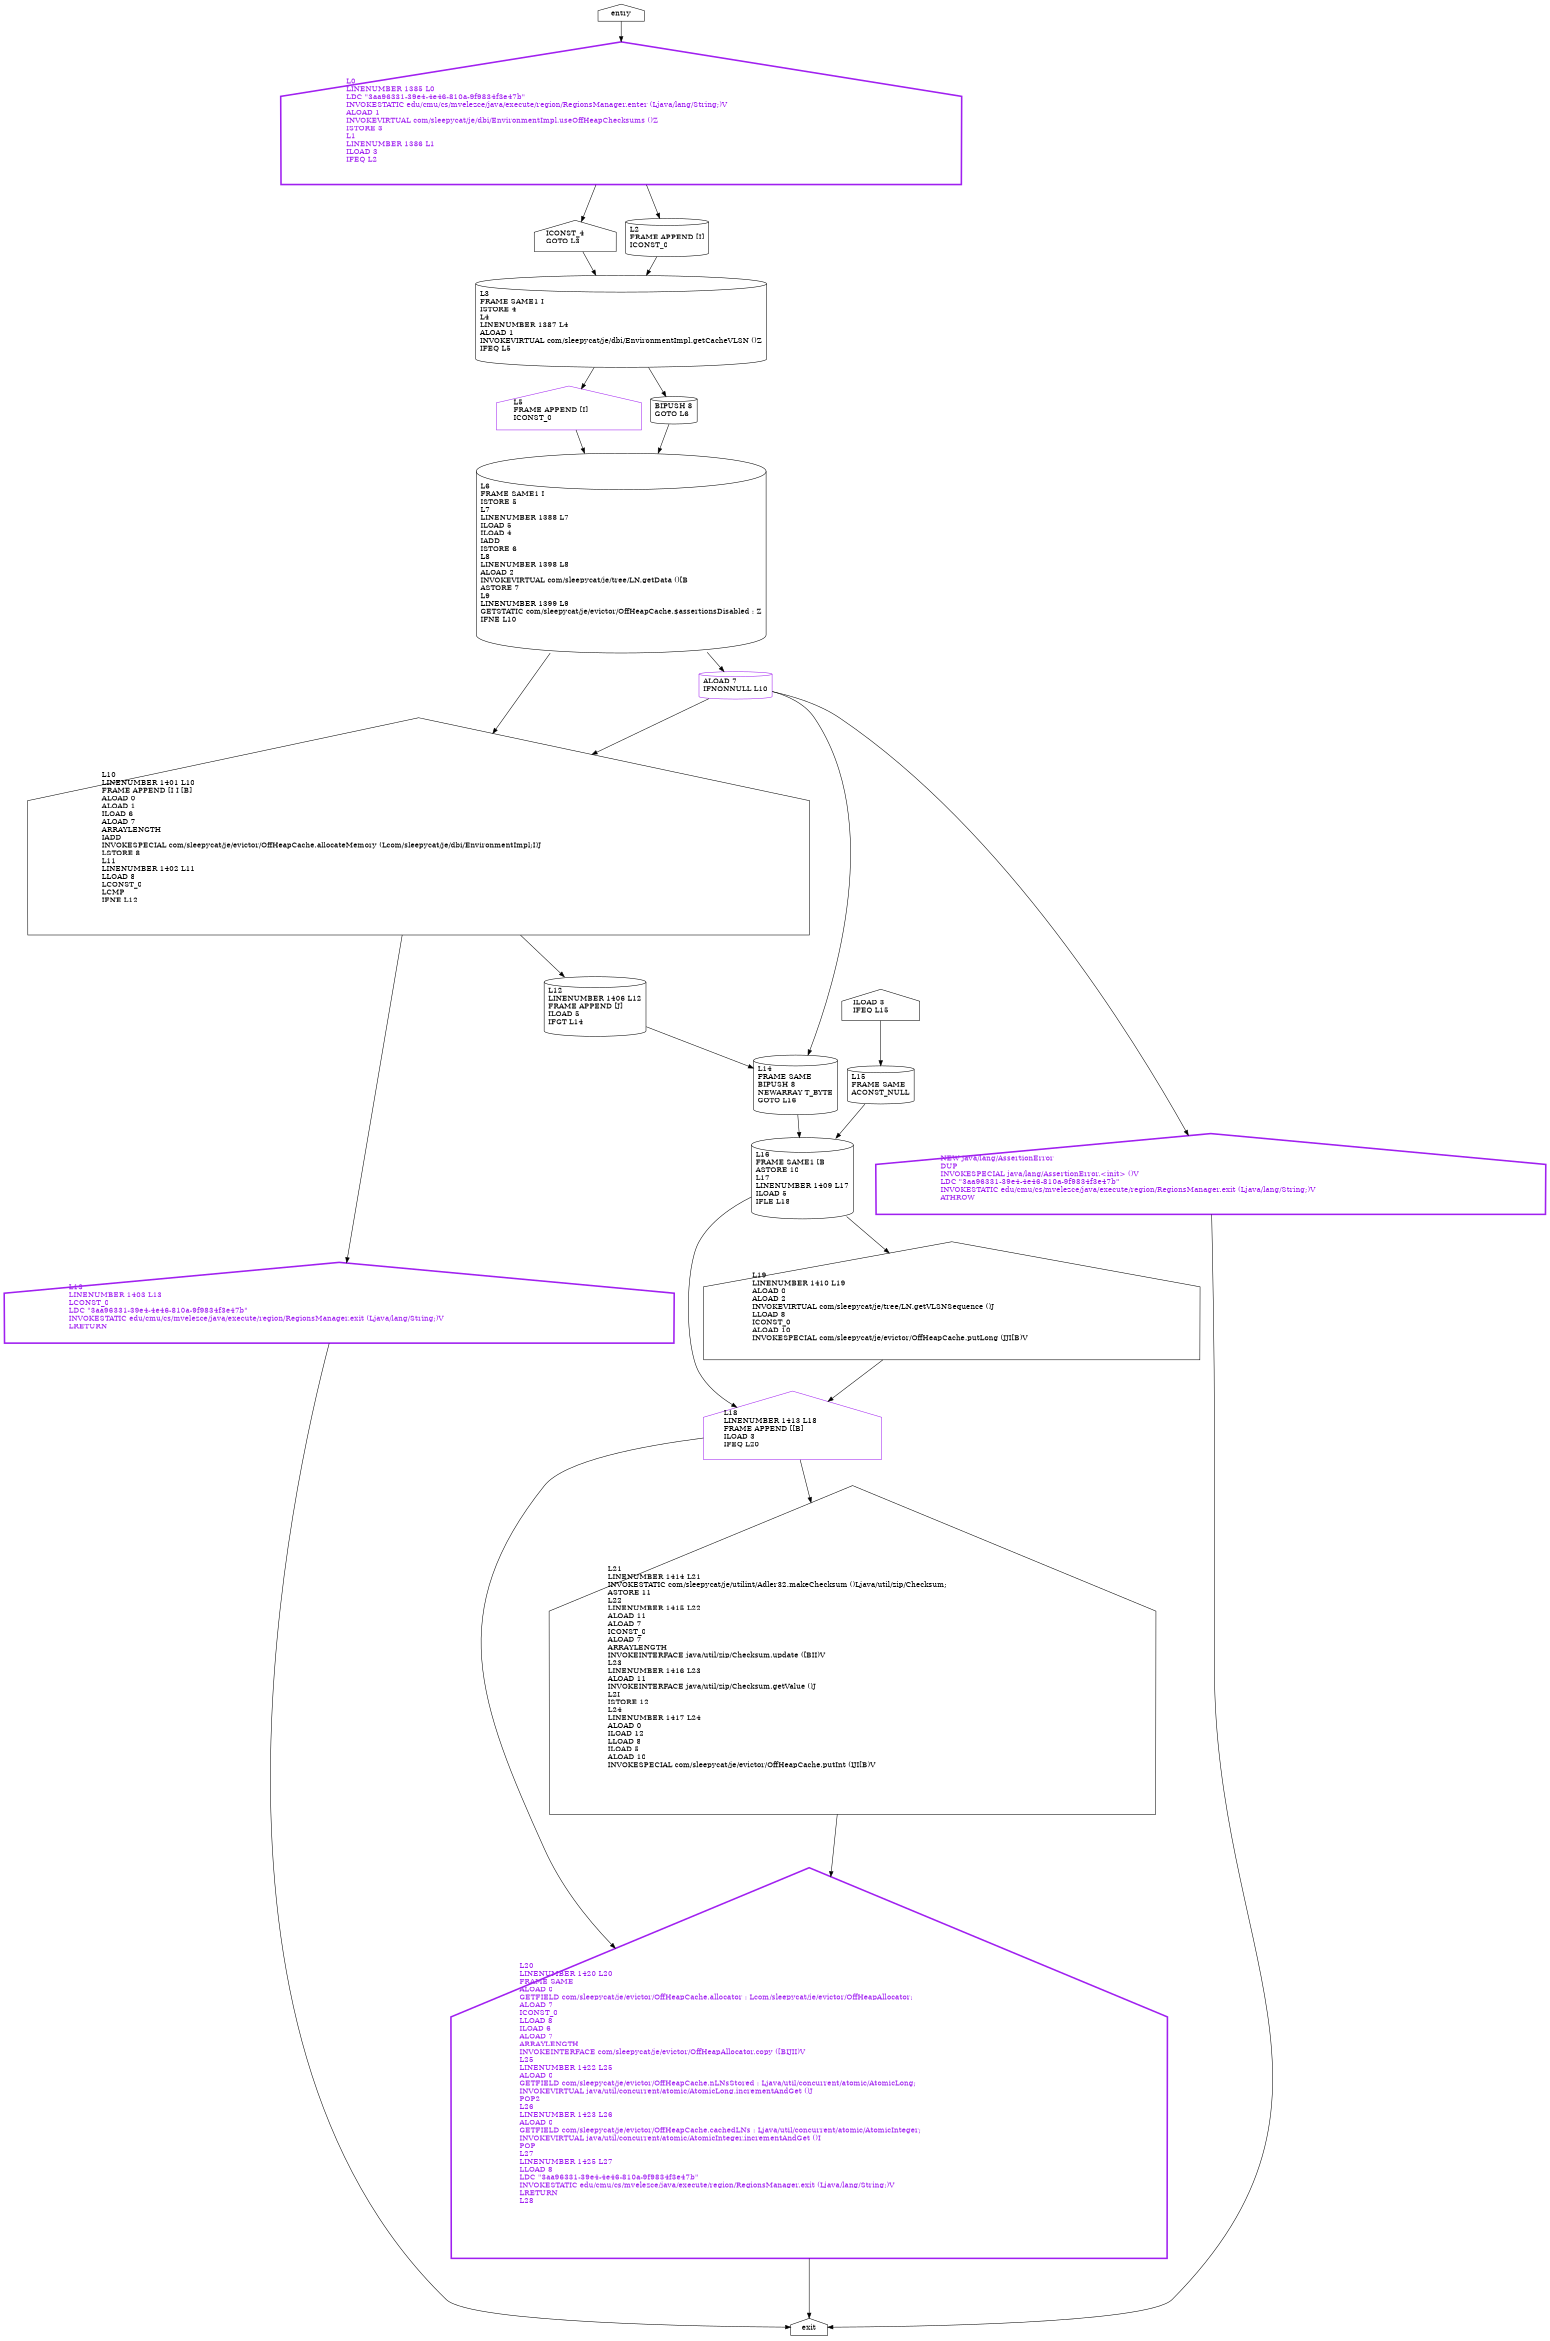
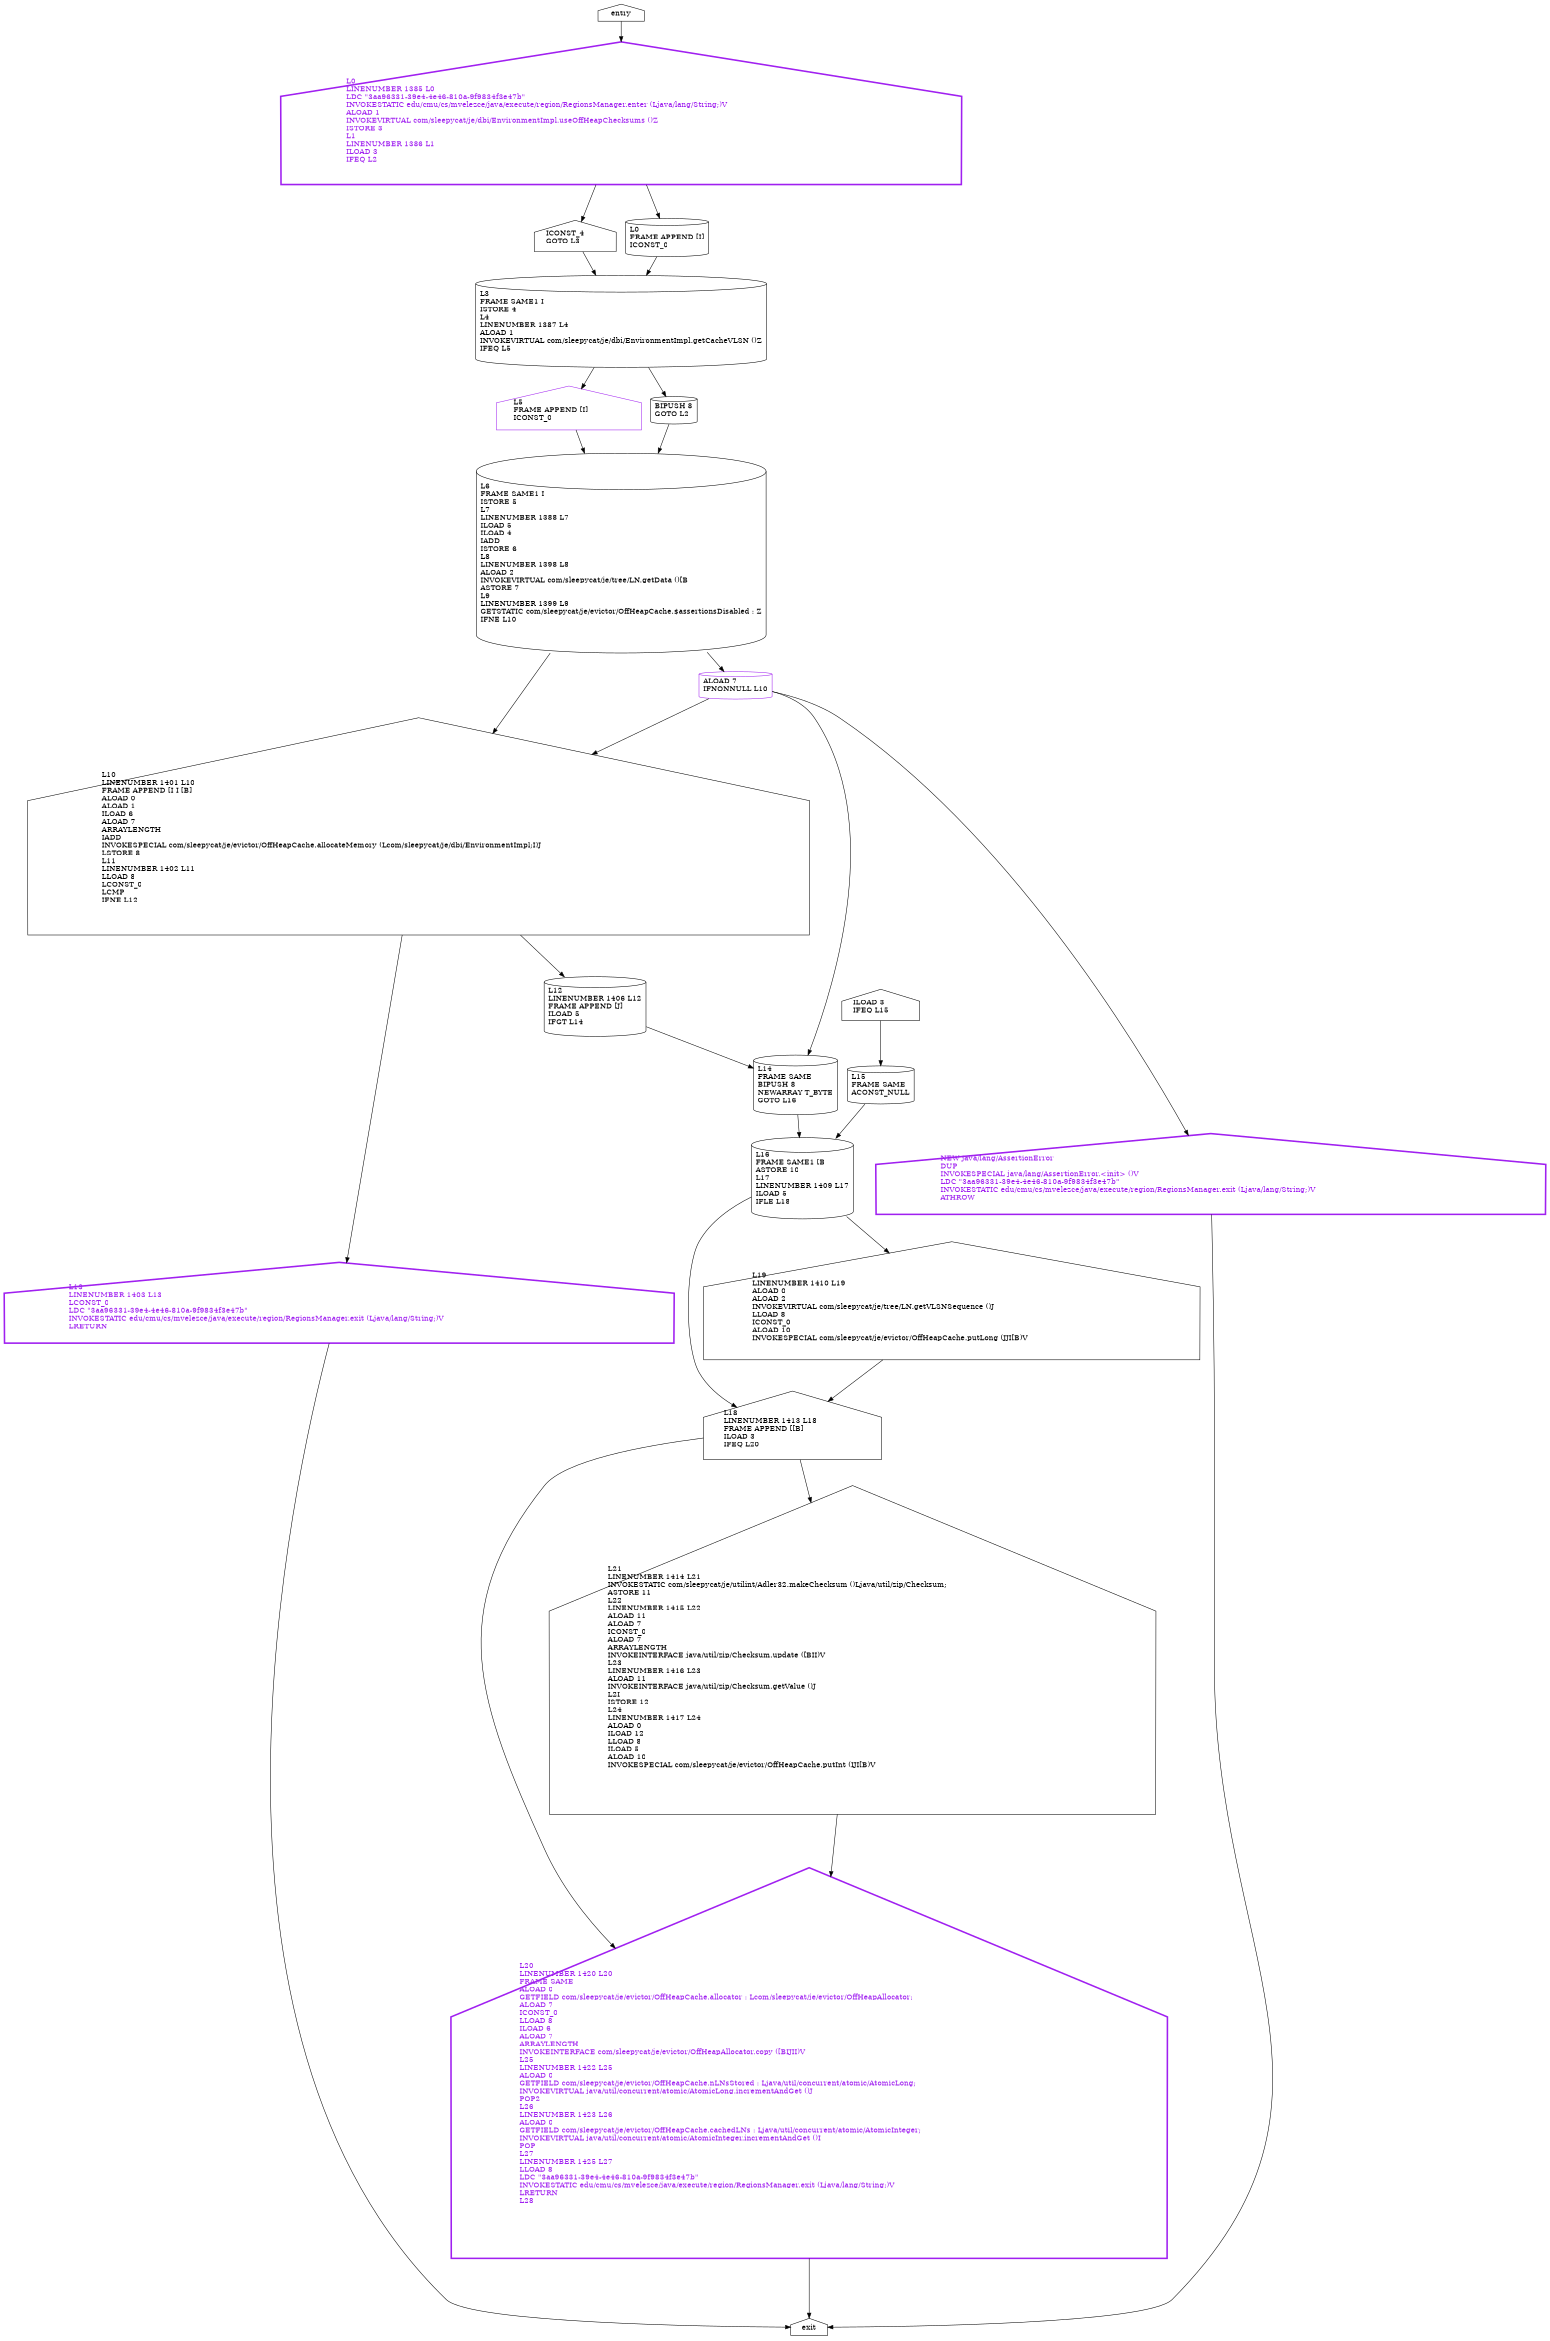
(667, 238) -> (667, 238)
(674, 410) -> (674, 410)
(792, 1429) -> (792, 1429)
